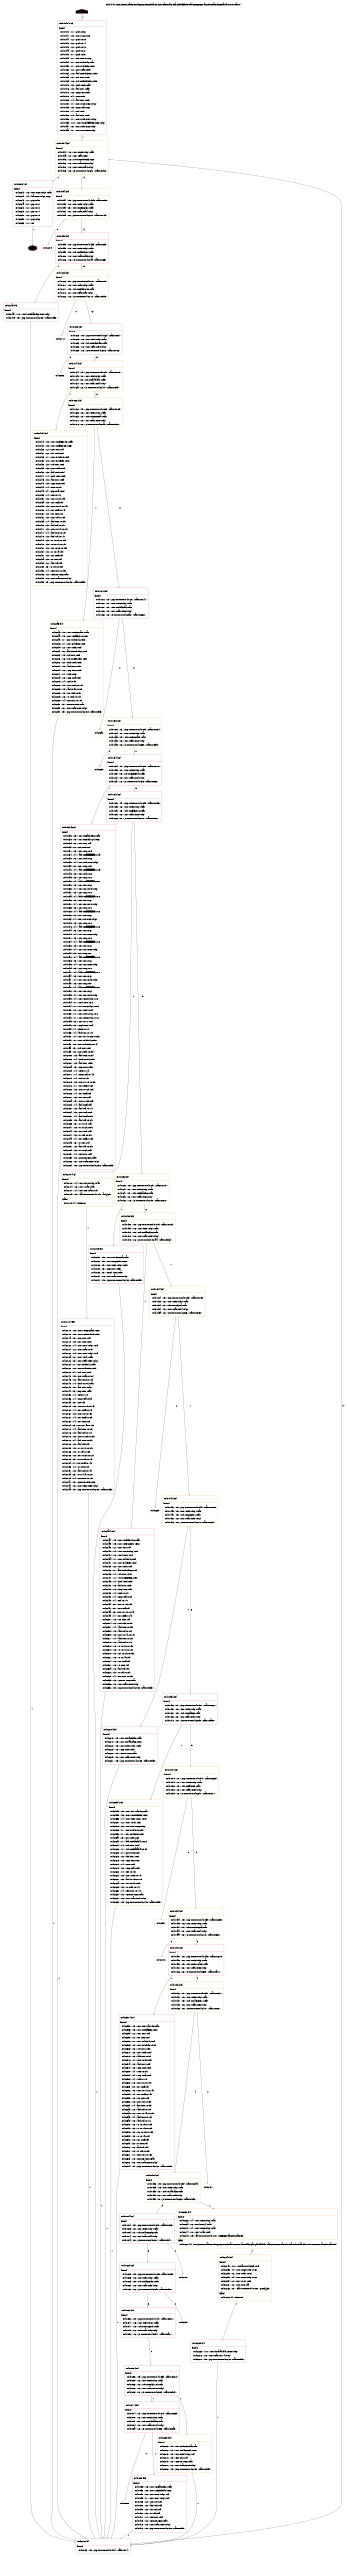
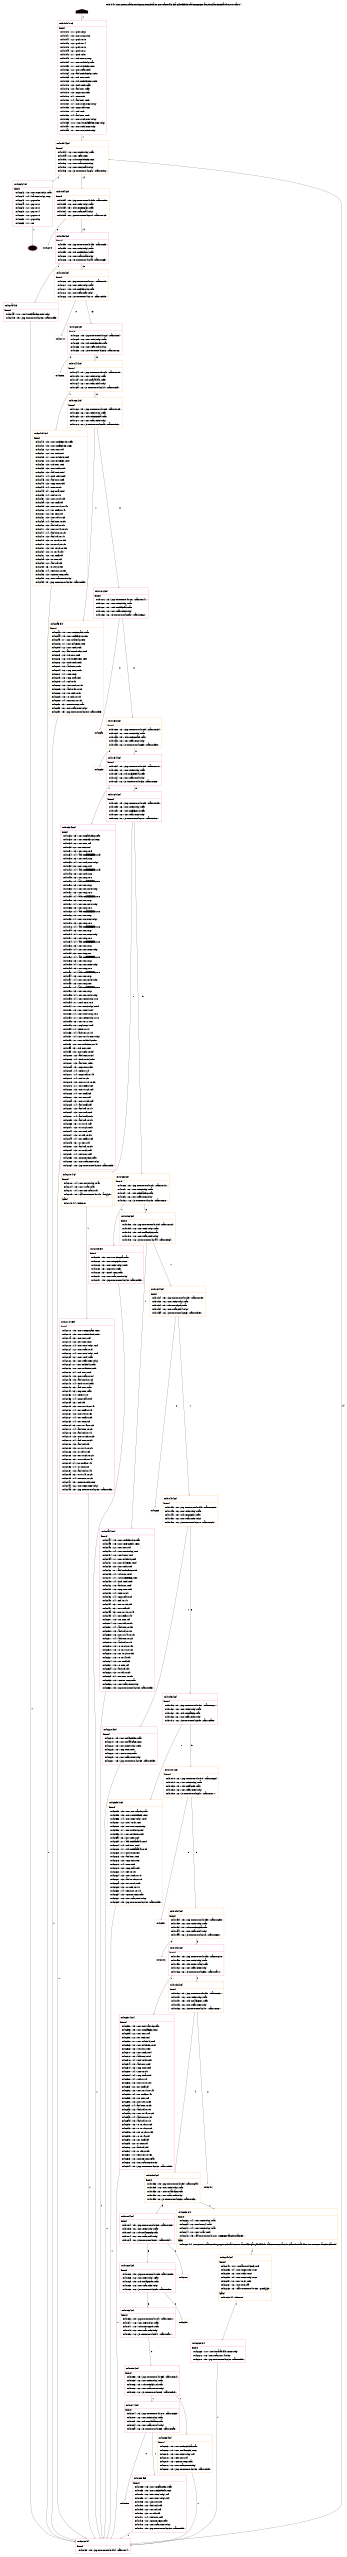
none -> (47, 1572)
